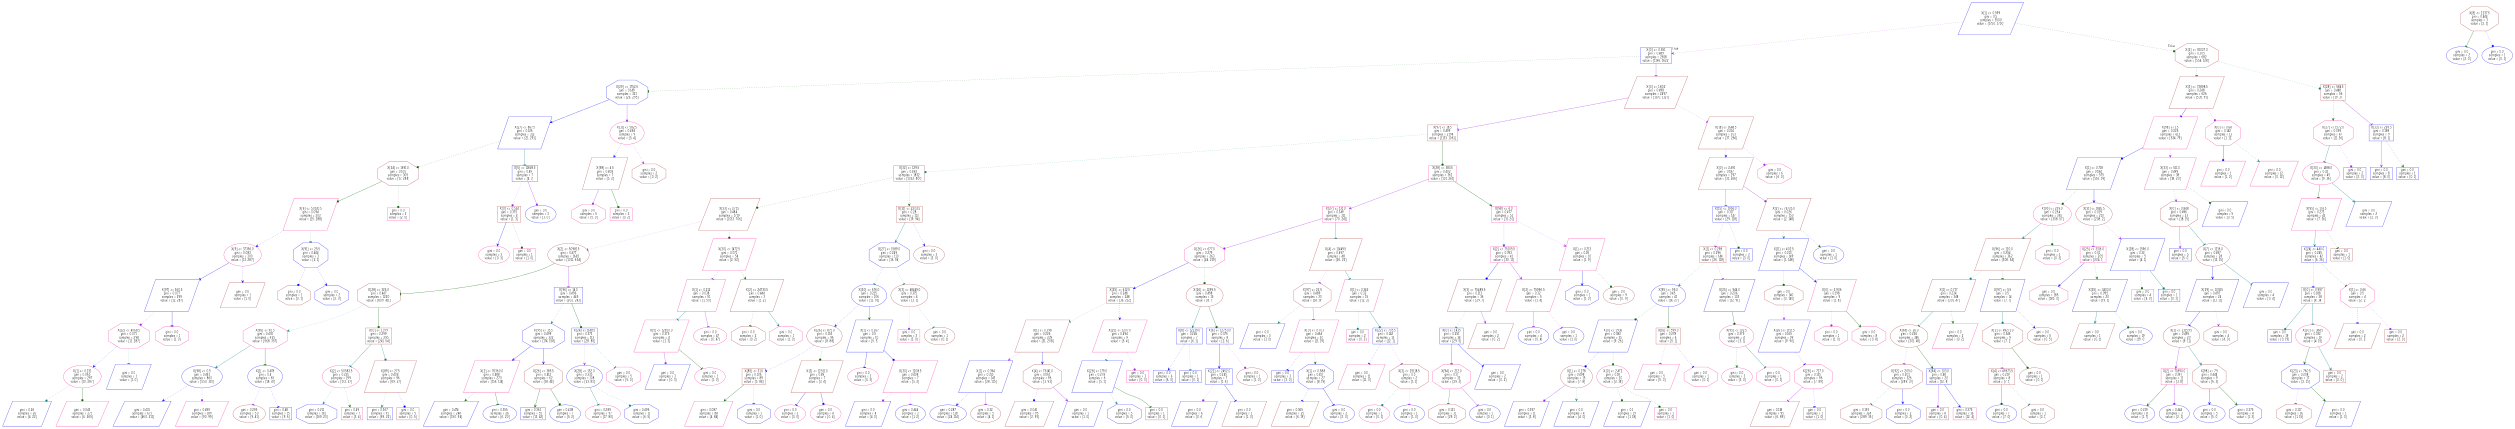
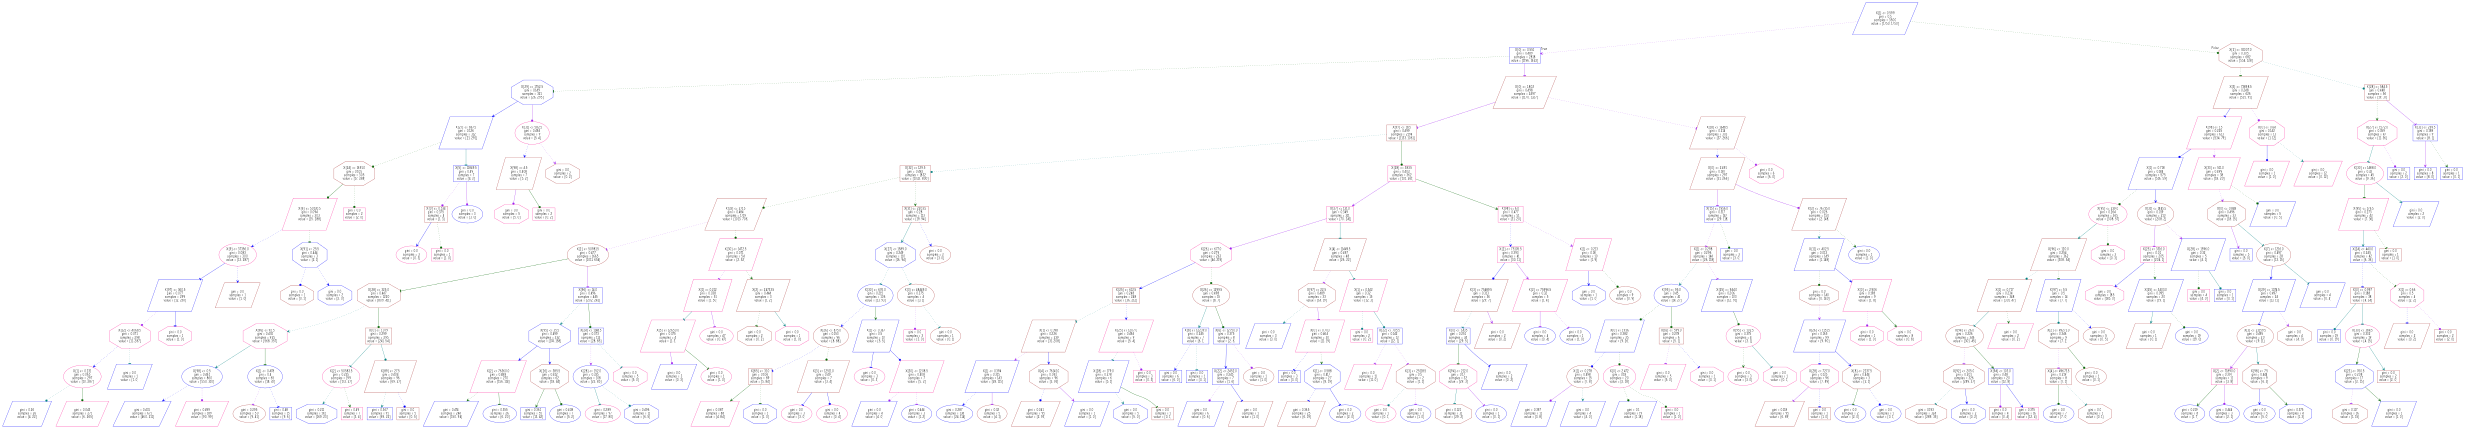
(1375, 354) -> (1380, 354)
none -> (1842, 358)
